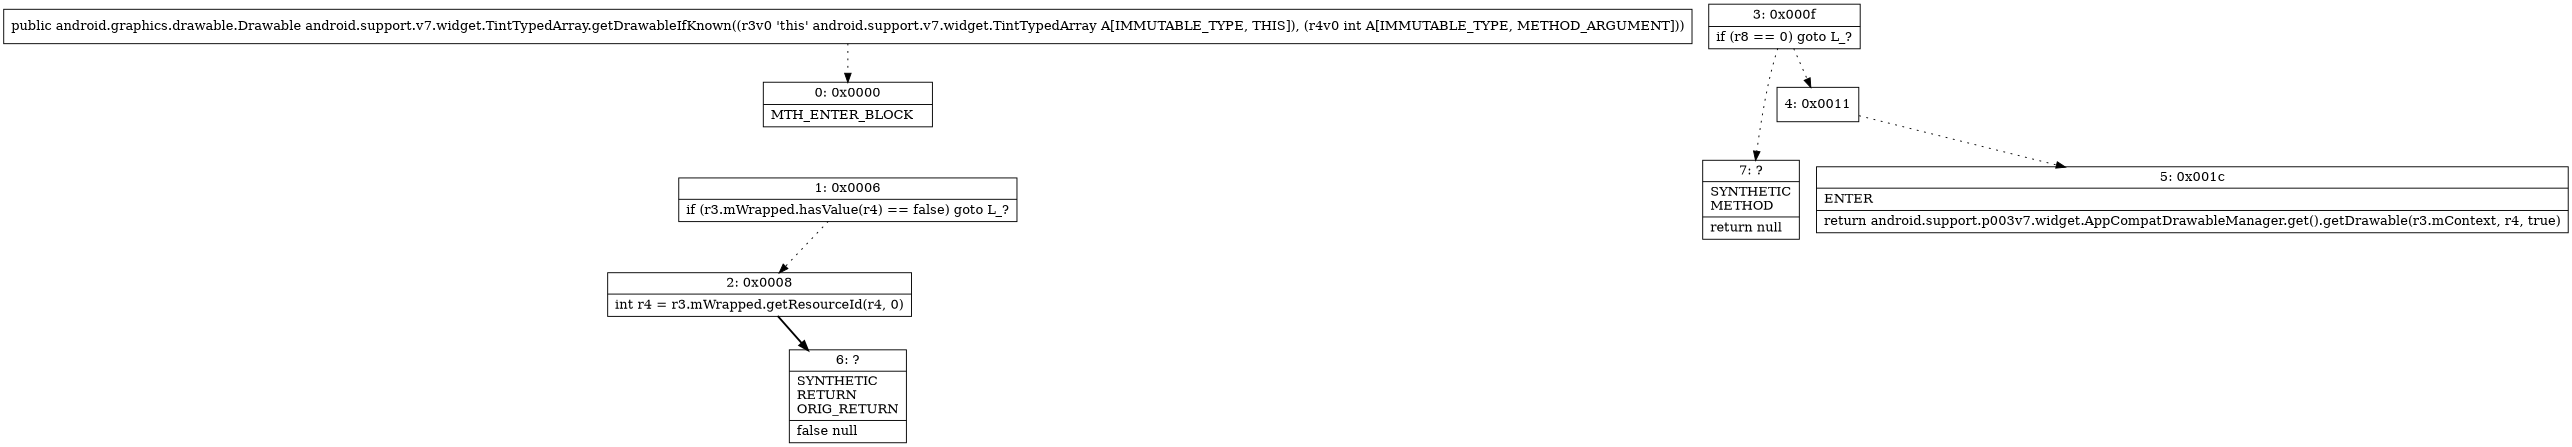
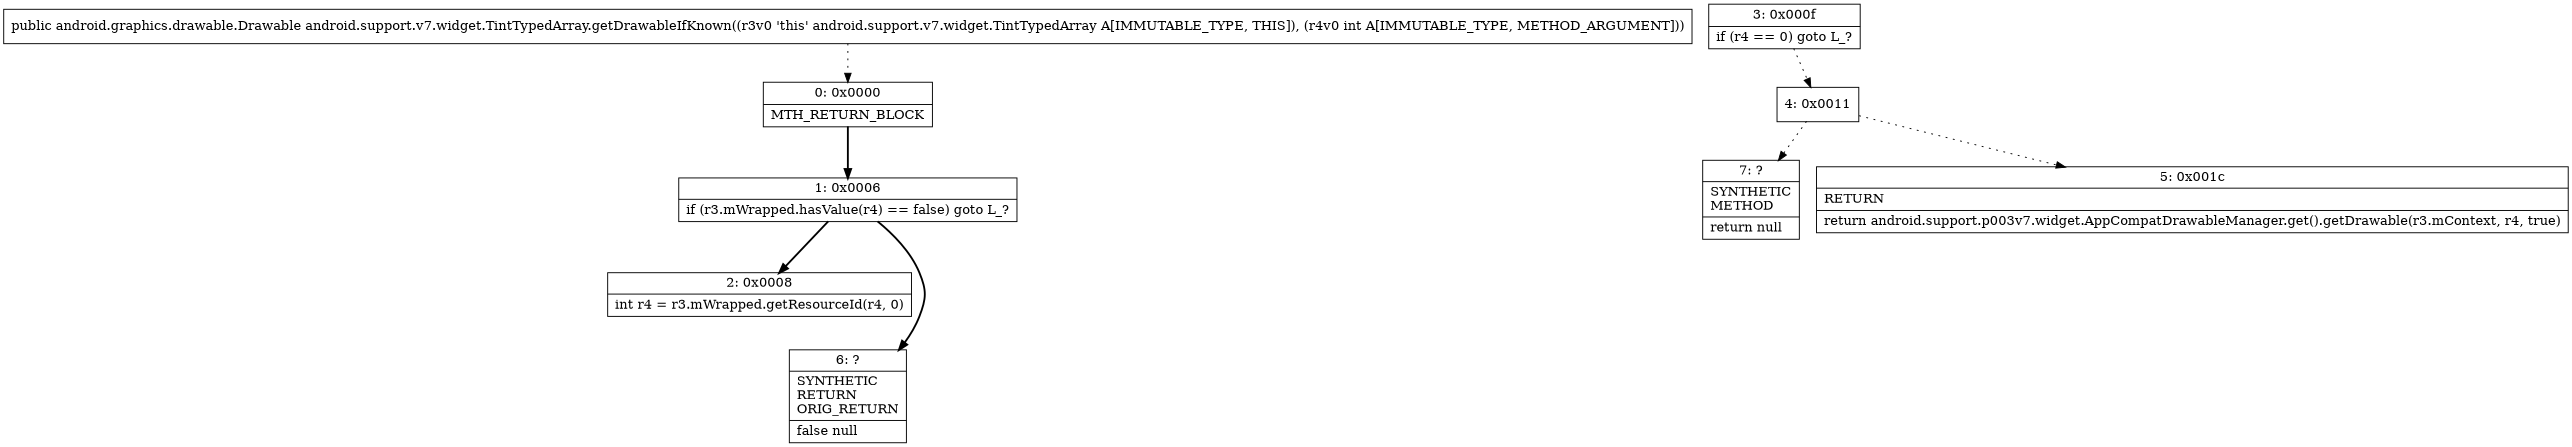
(1784, 37) -> (1784, 37)
(1765, 99) -> (1795, 137)
(842, 115) -> (848, 115)
none -> (848, 148)
(1849, 199) -> (1854, 199)
(807, 244) -> (807, 244)
(790, 330) -> (921, 277)
